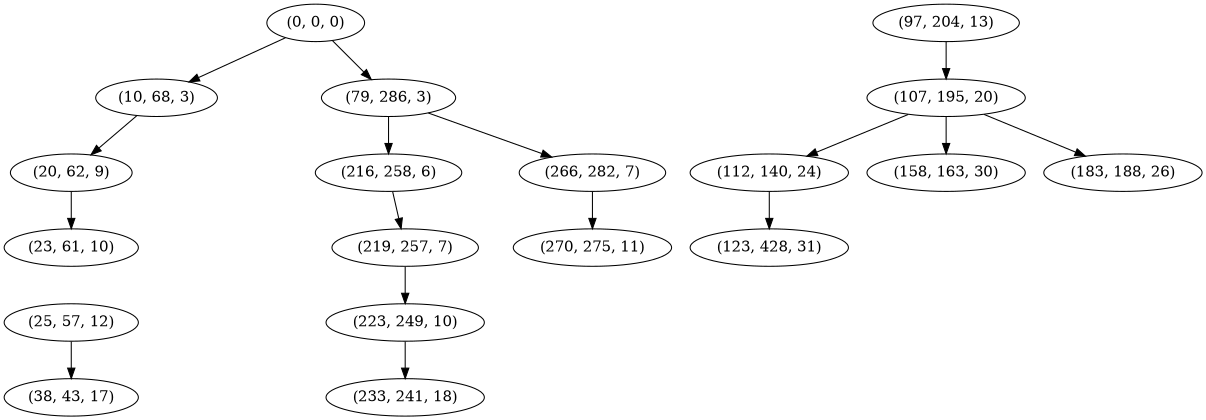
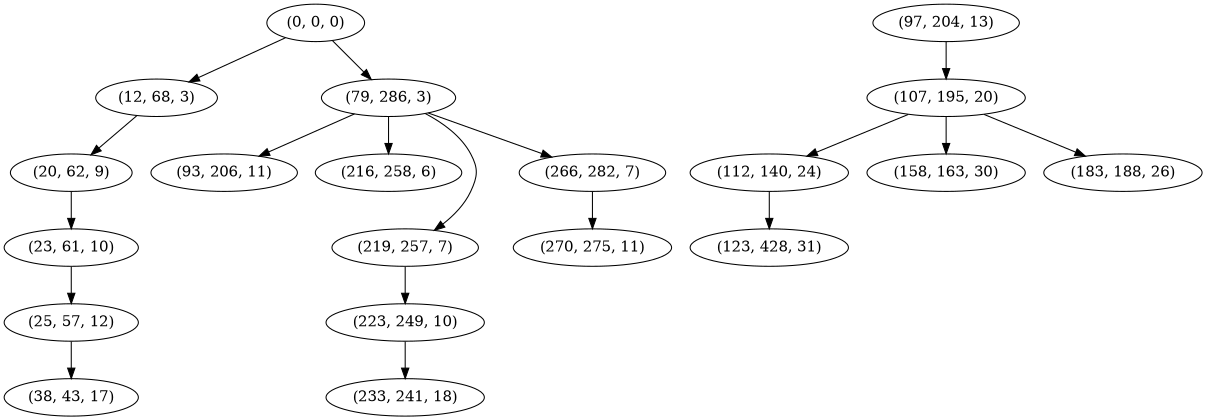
(157, 98) -> (157, 98)
none -> (224, 173)
(396, 205) -> (475, 164)
none -> (71, 280)
